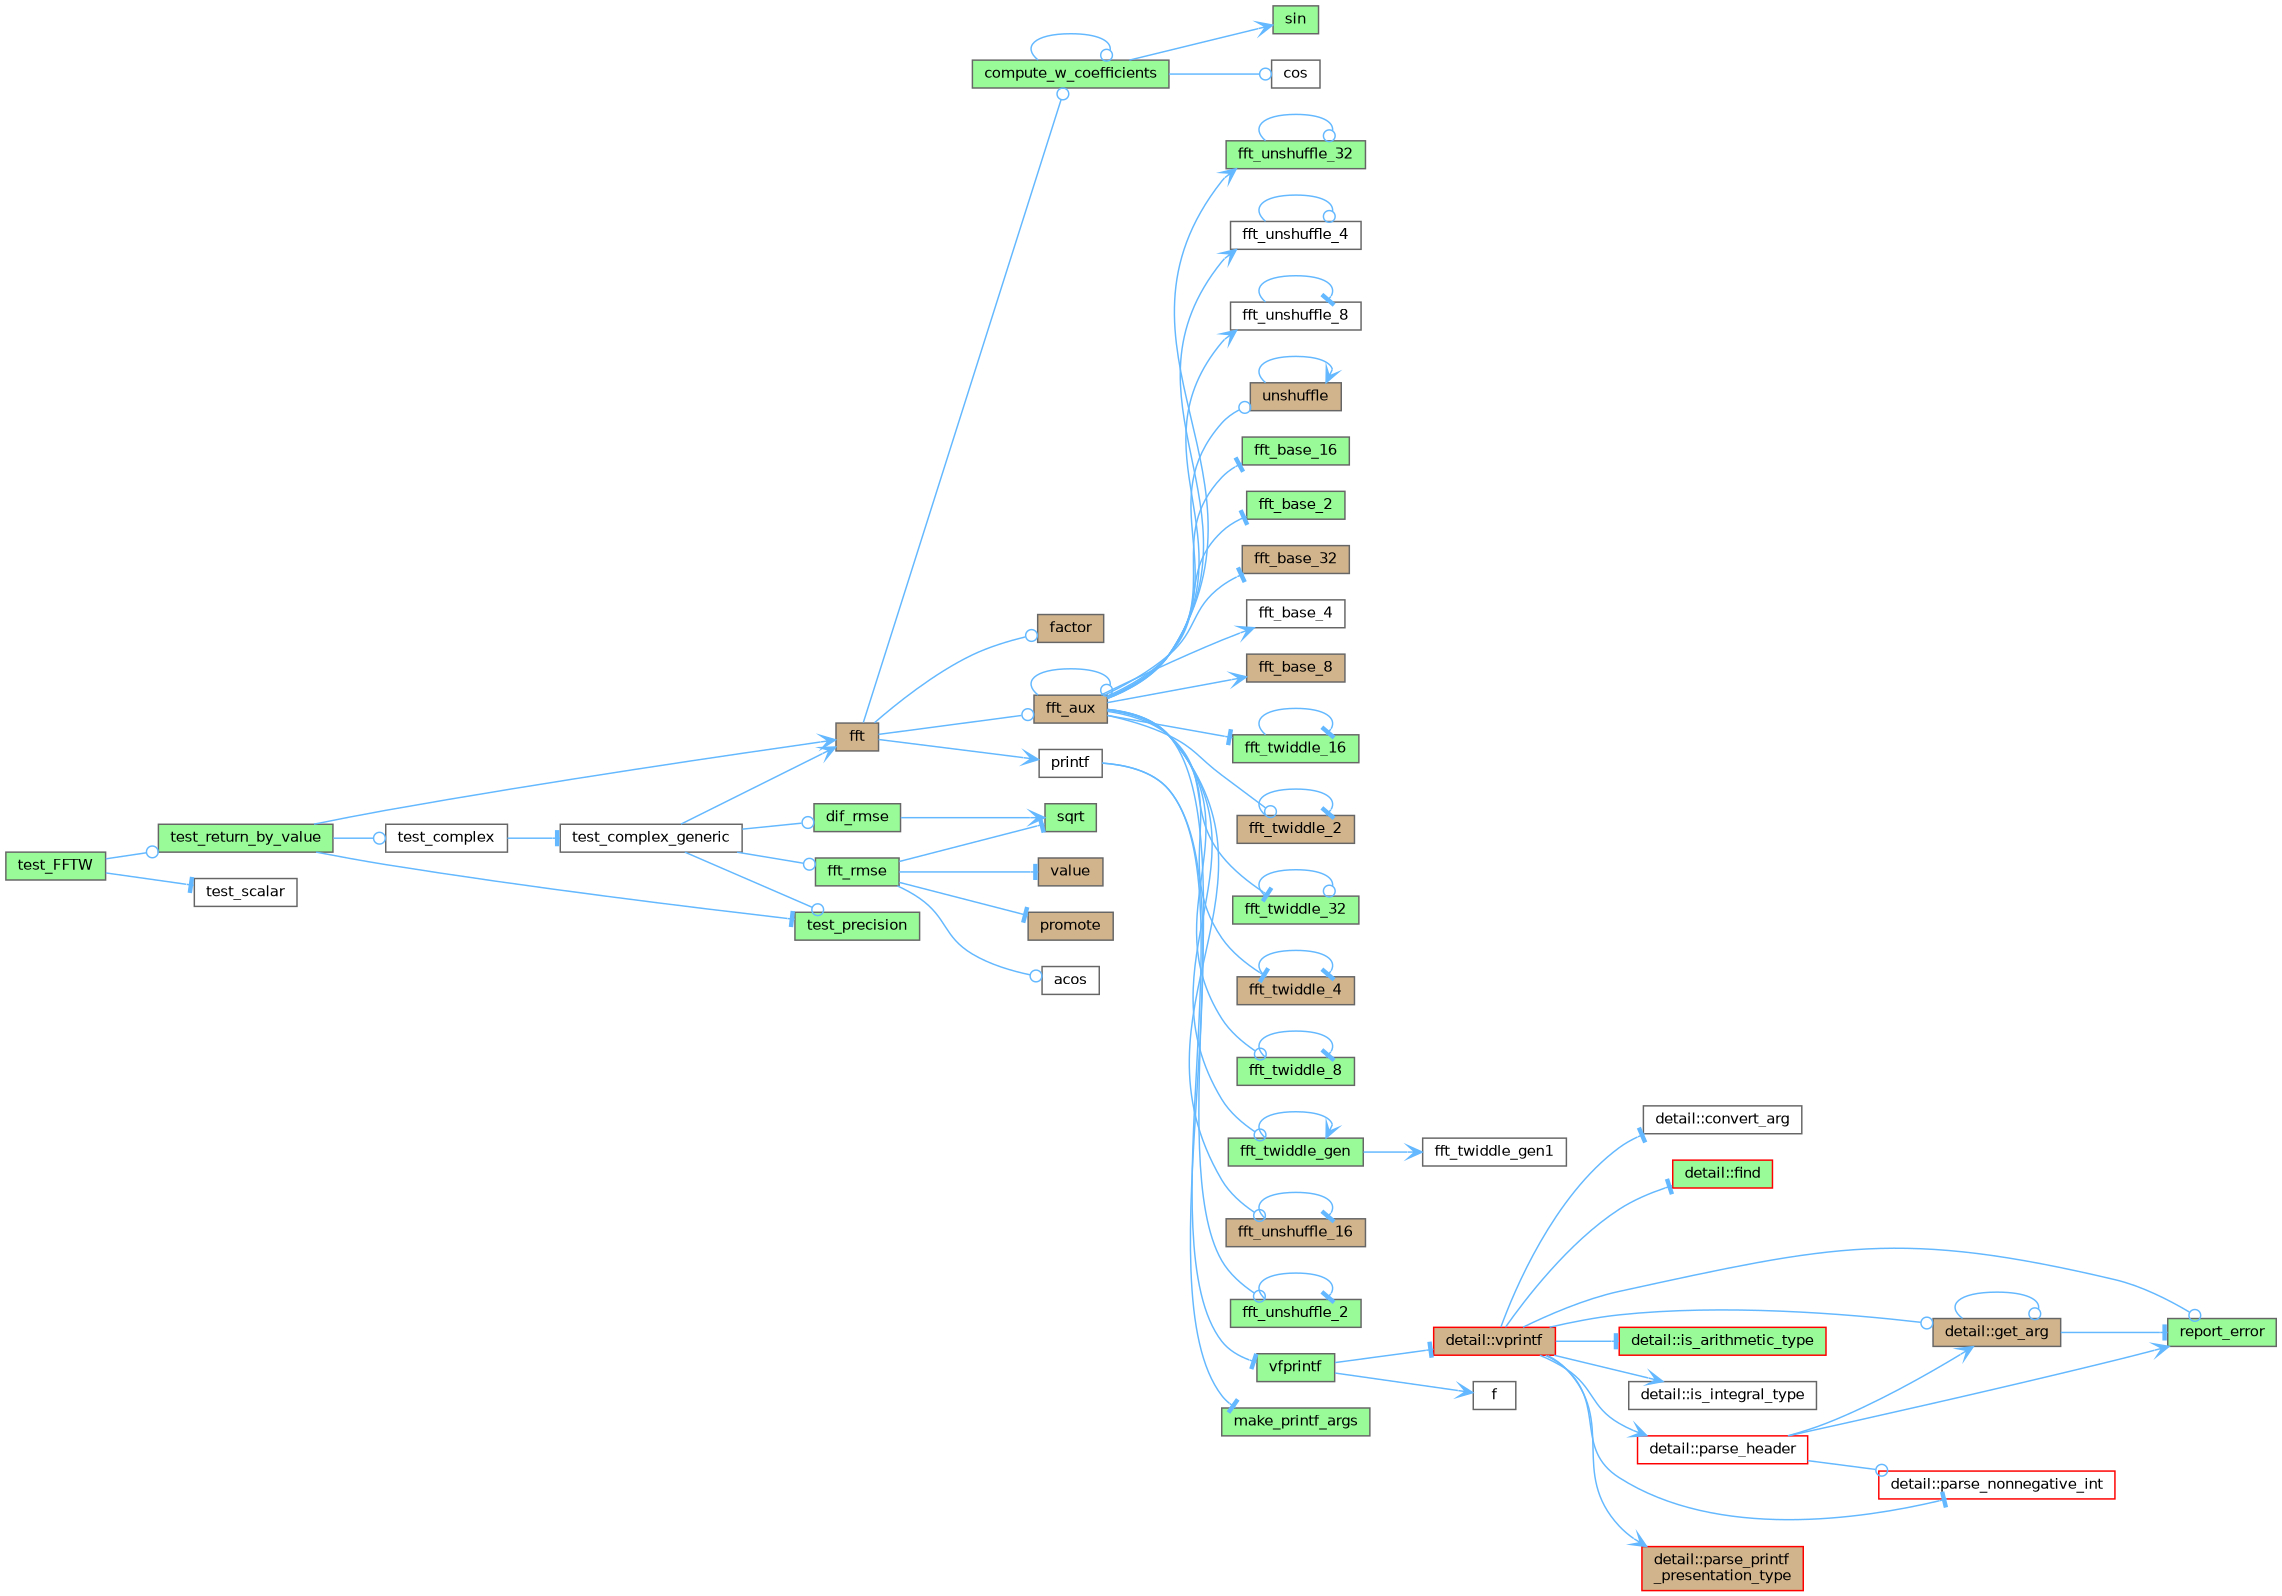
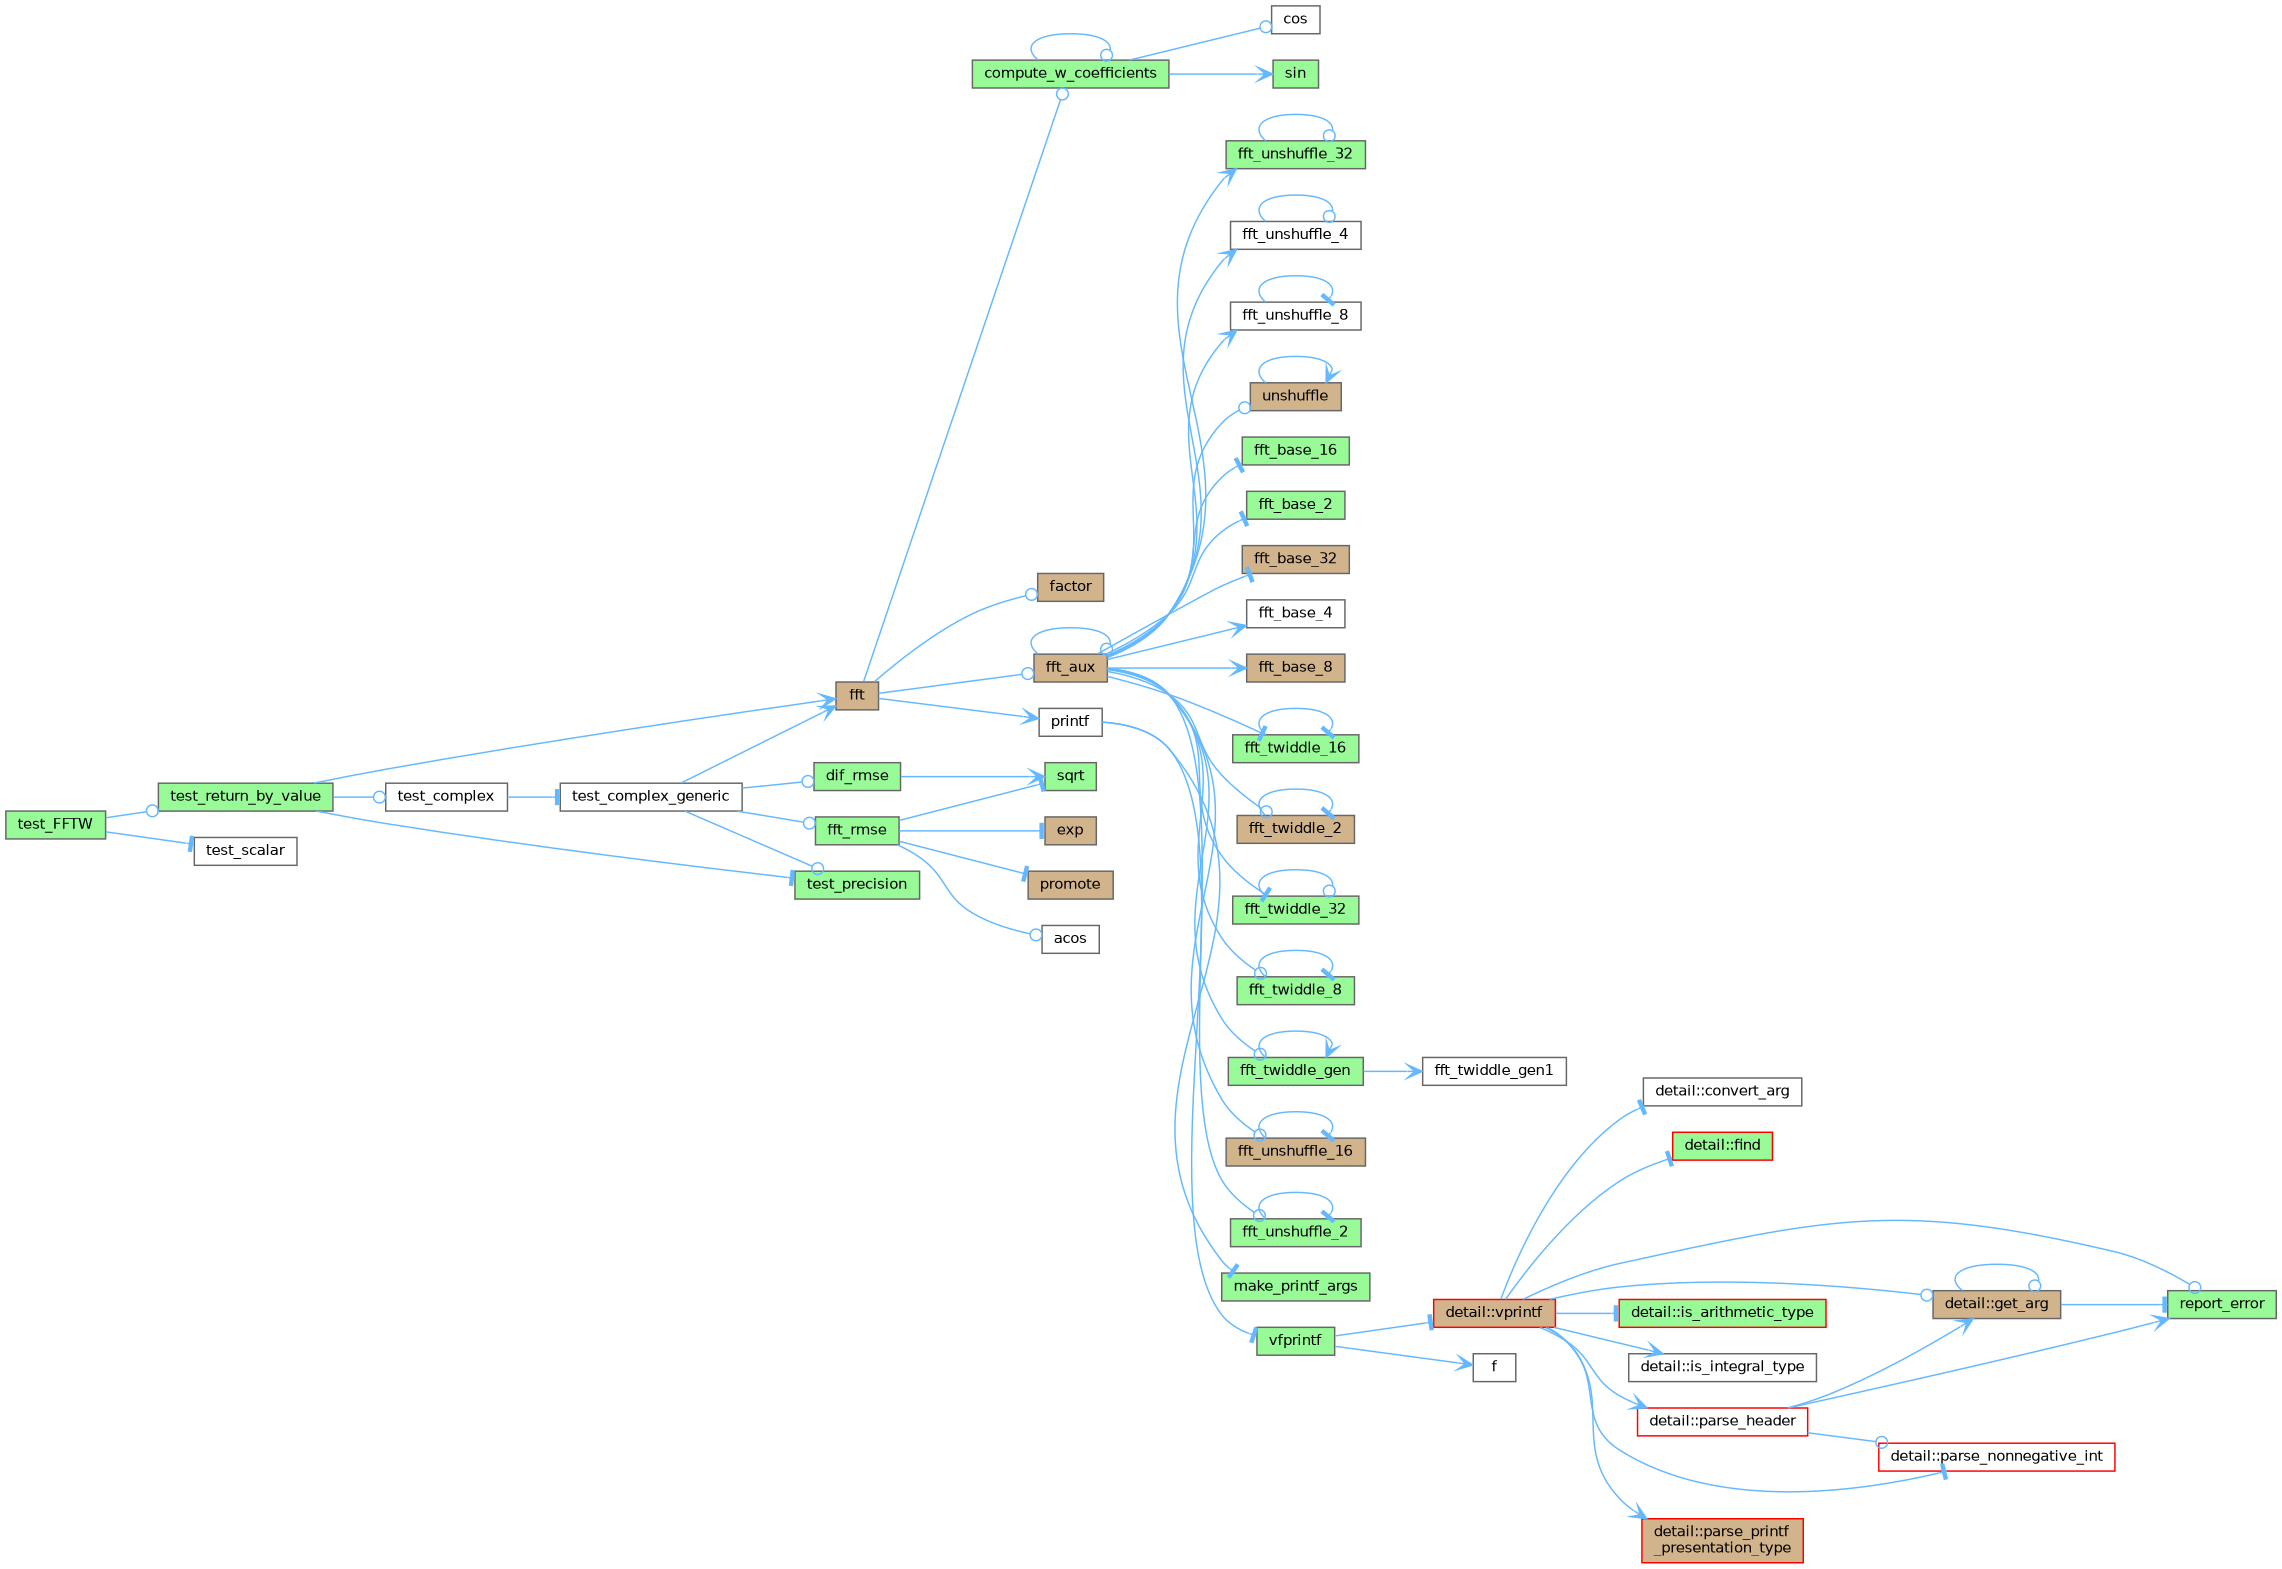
(1071, 872) -> (1071, 831)
(1296, 991) -> none
